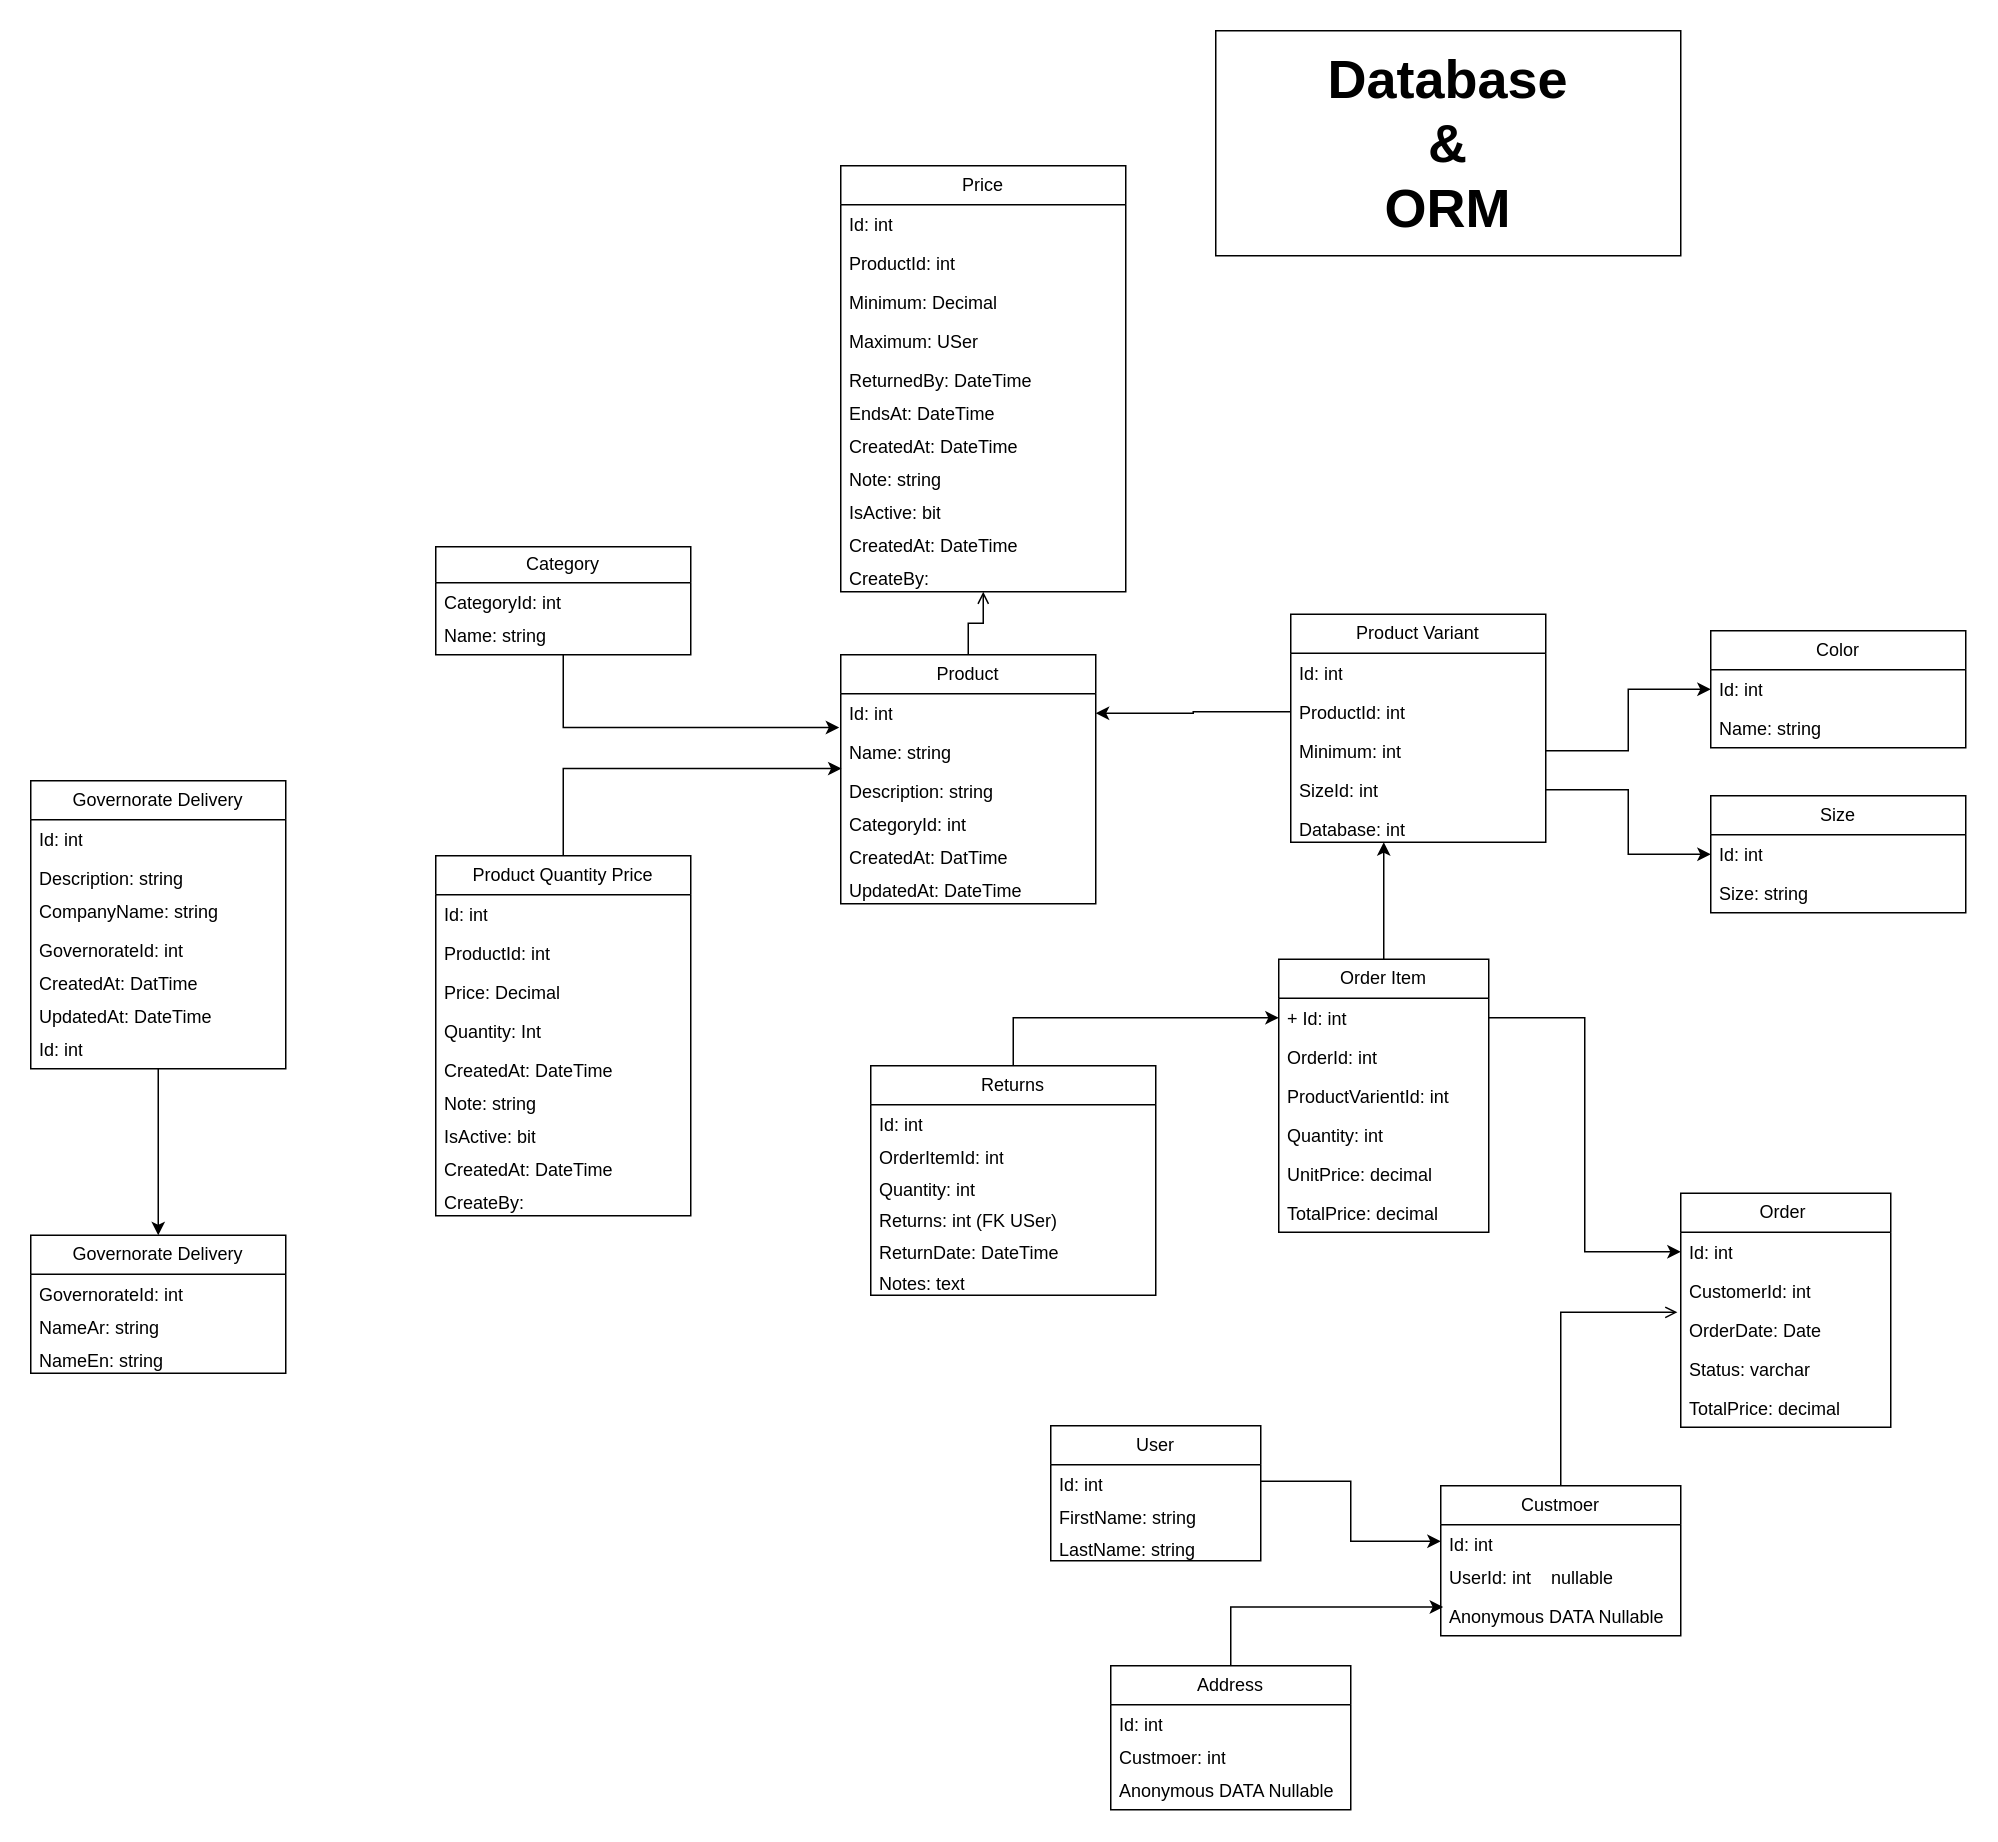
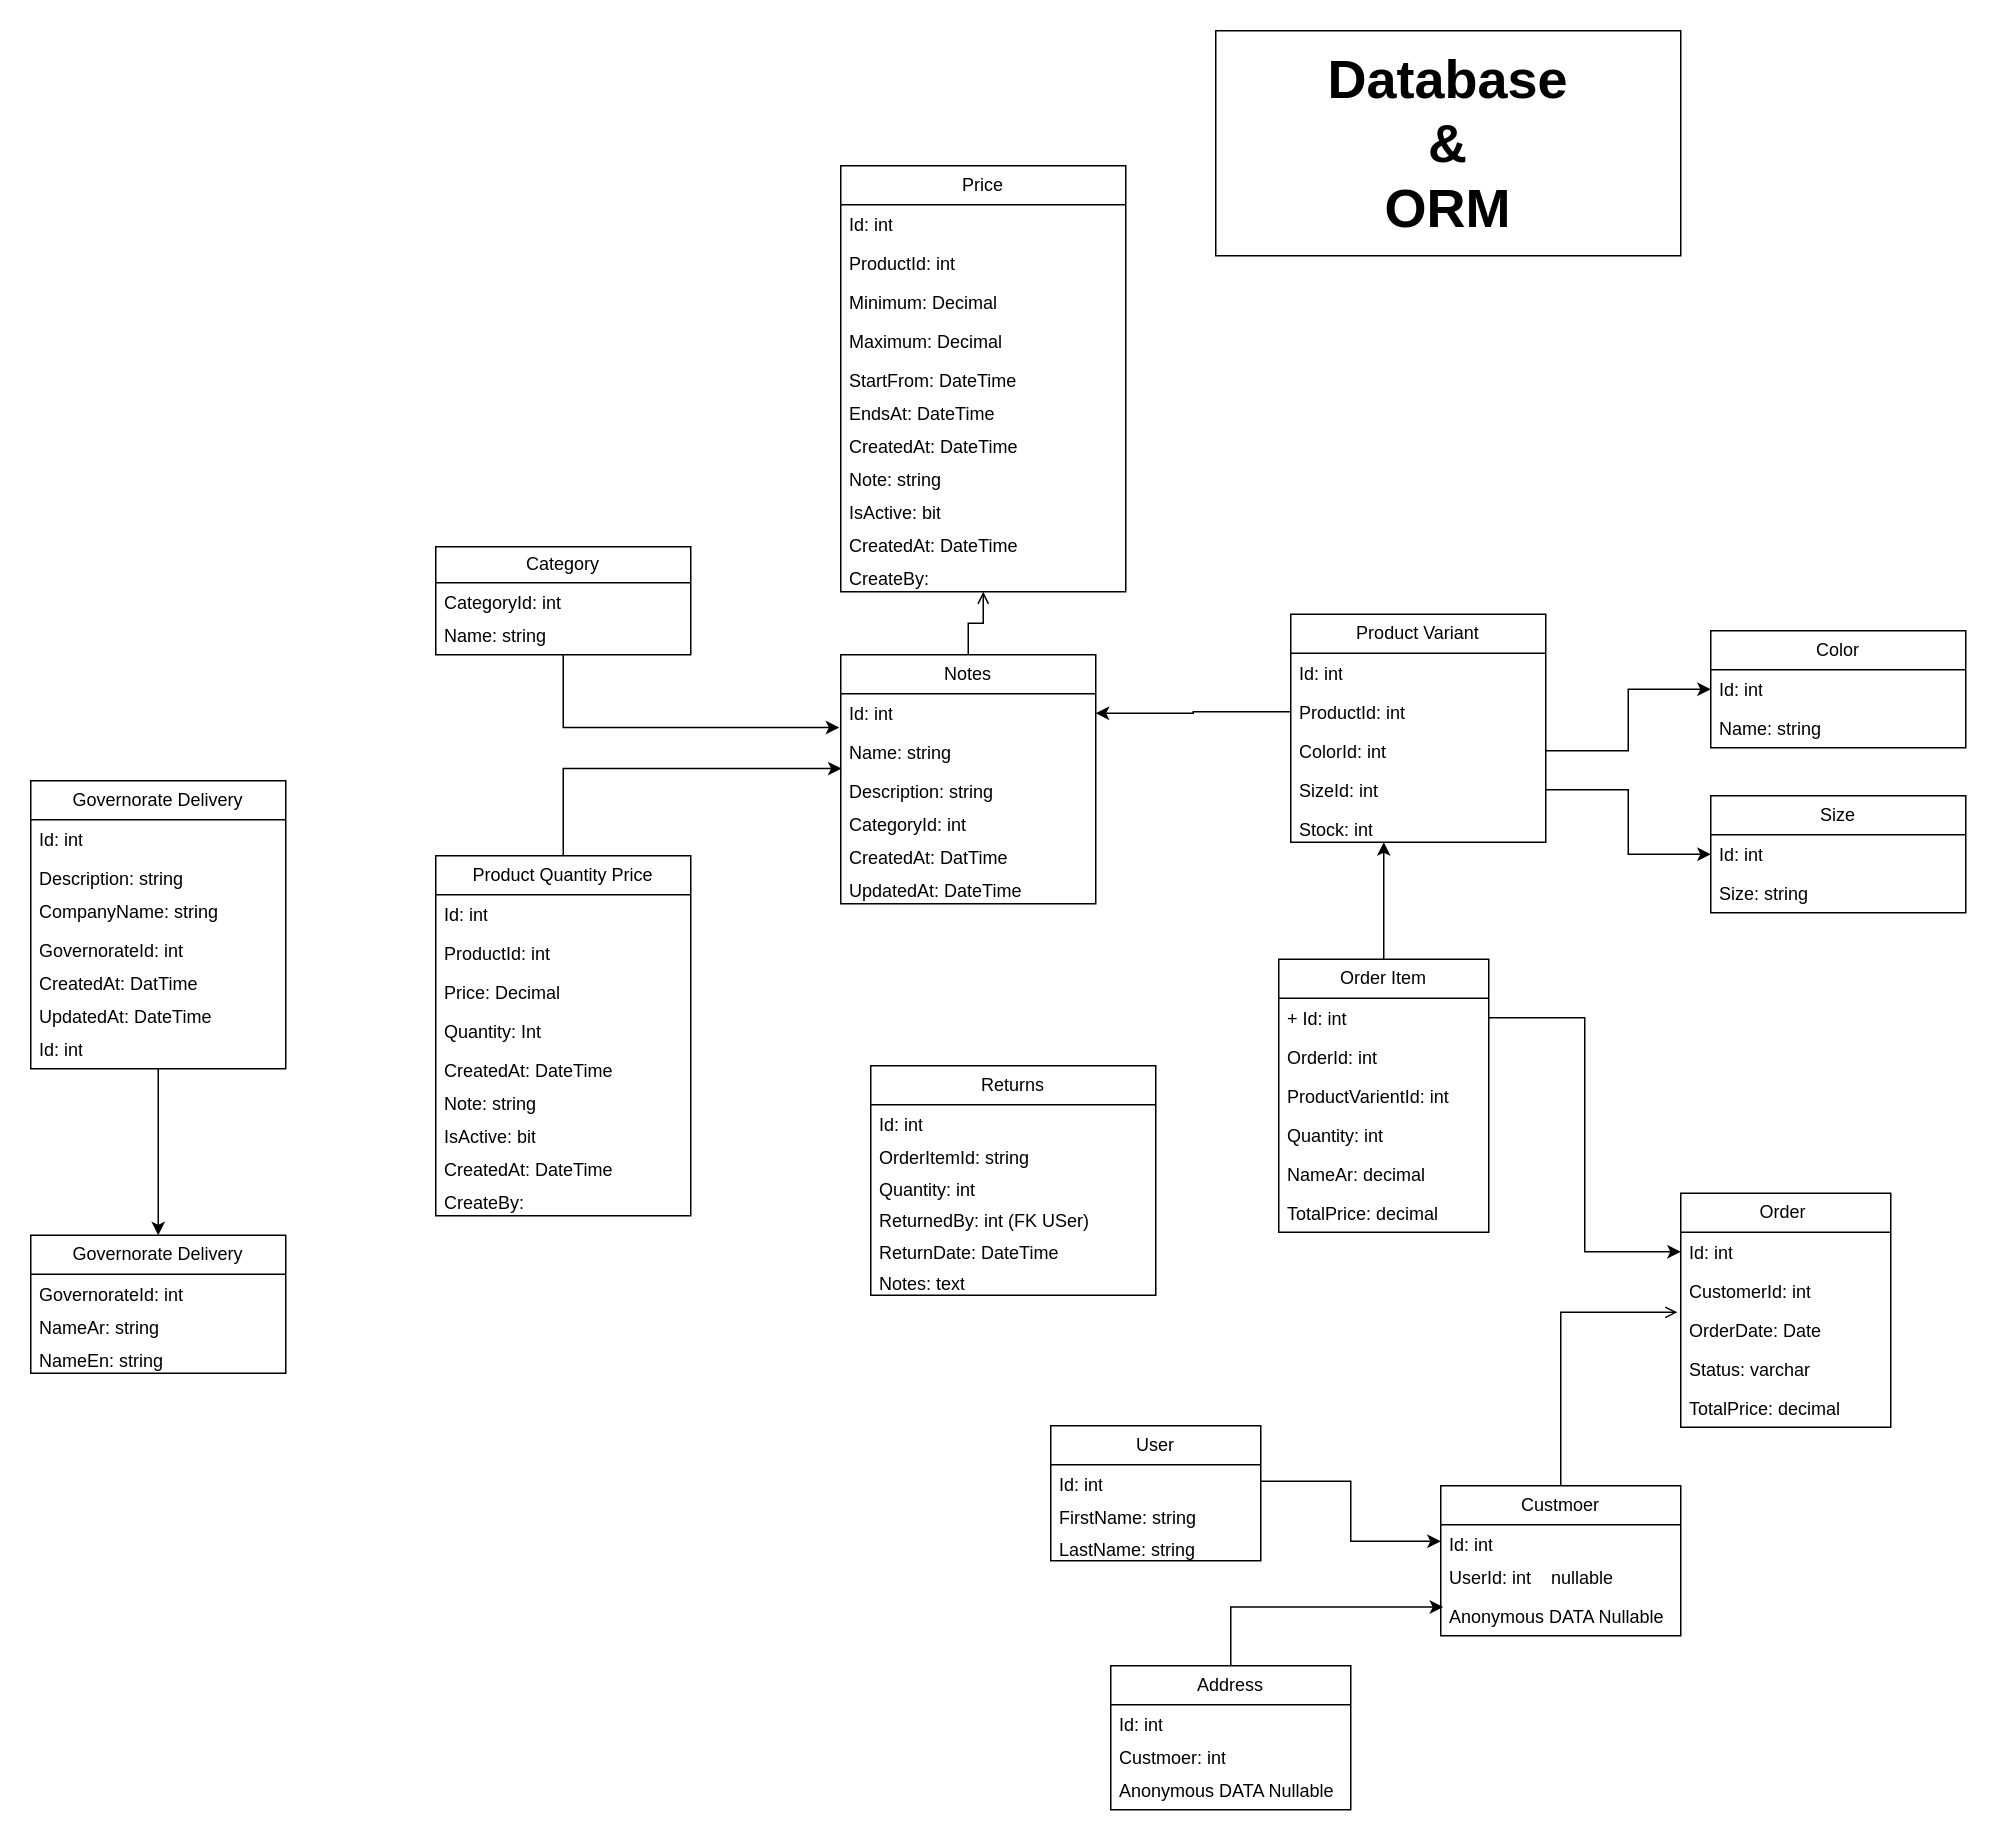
(908, 343) -> (919, 343)
(944, 382) -> (938, 382)
(968, 674) -> (968, 674)
(1349, 753) -> (1351, 753)
(1358, 831) -> (1343, 831)
(1119, 1018) -> none
(953, 1159) -> (968, 1159)
(1364, 1176) -> (1354, 1176)
(979, 1222) -> (994, 1222)
